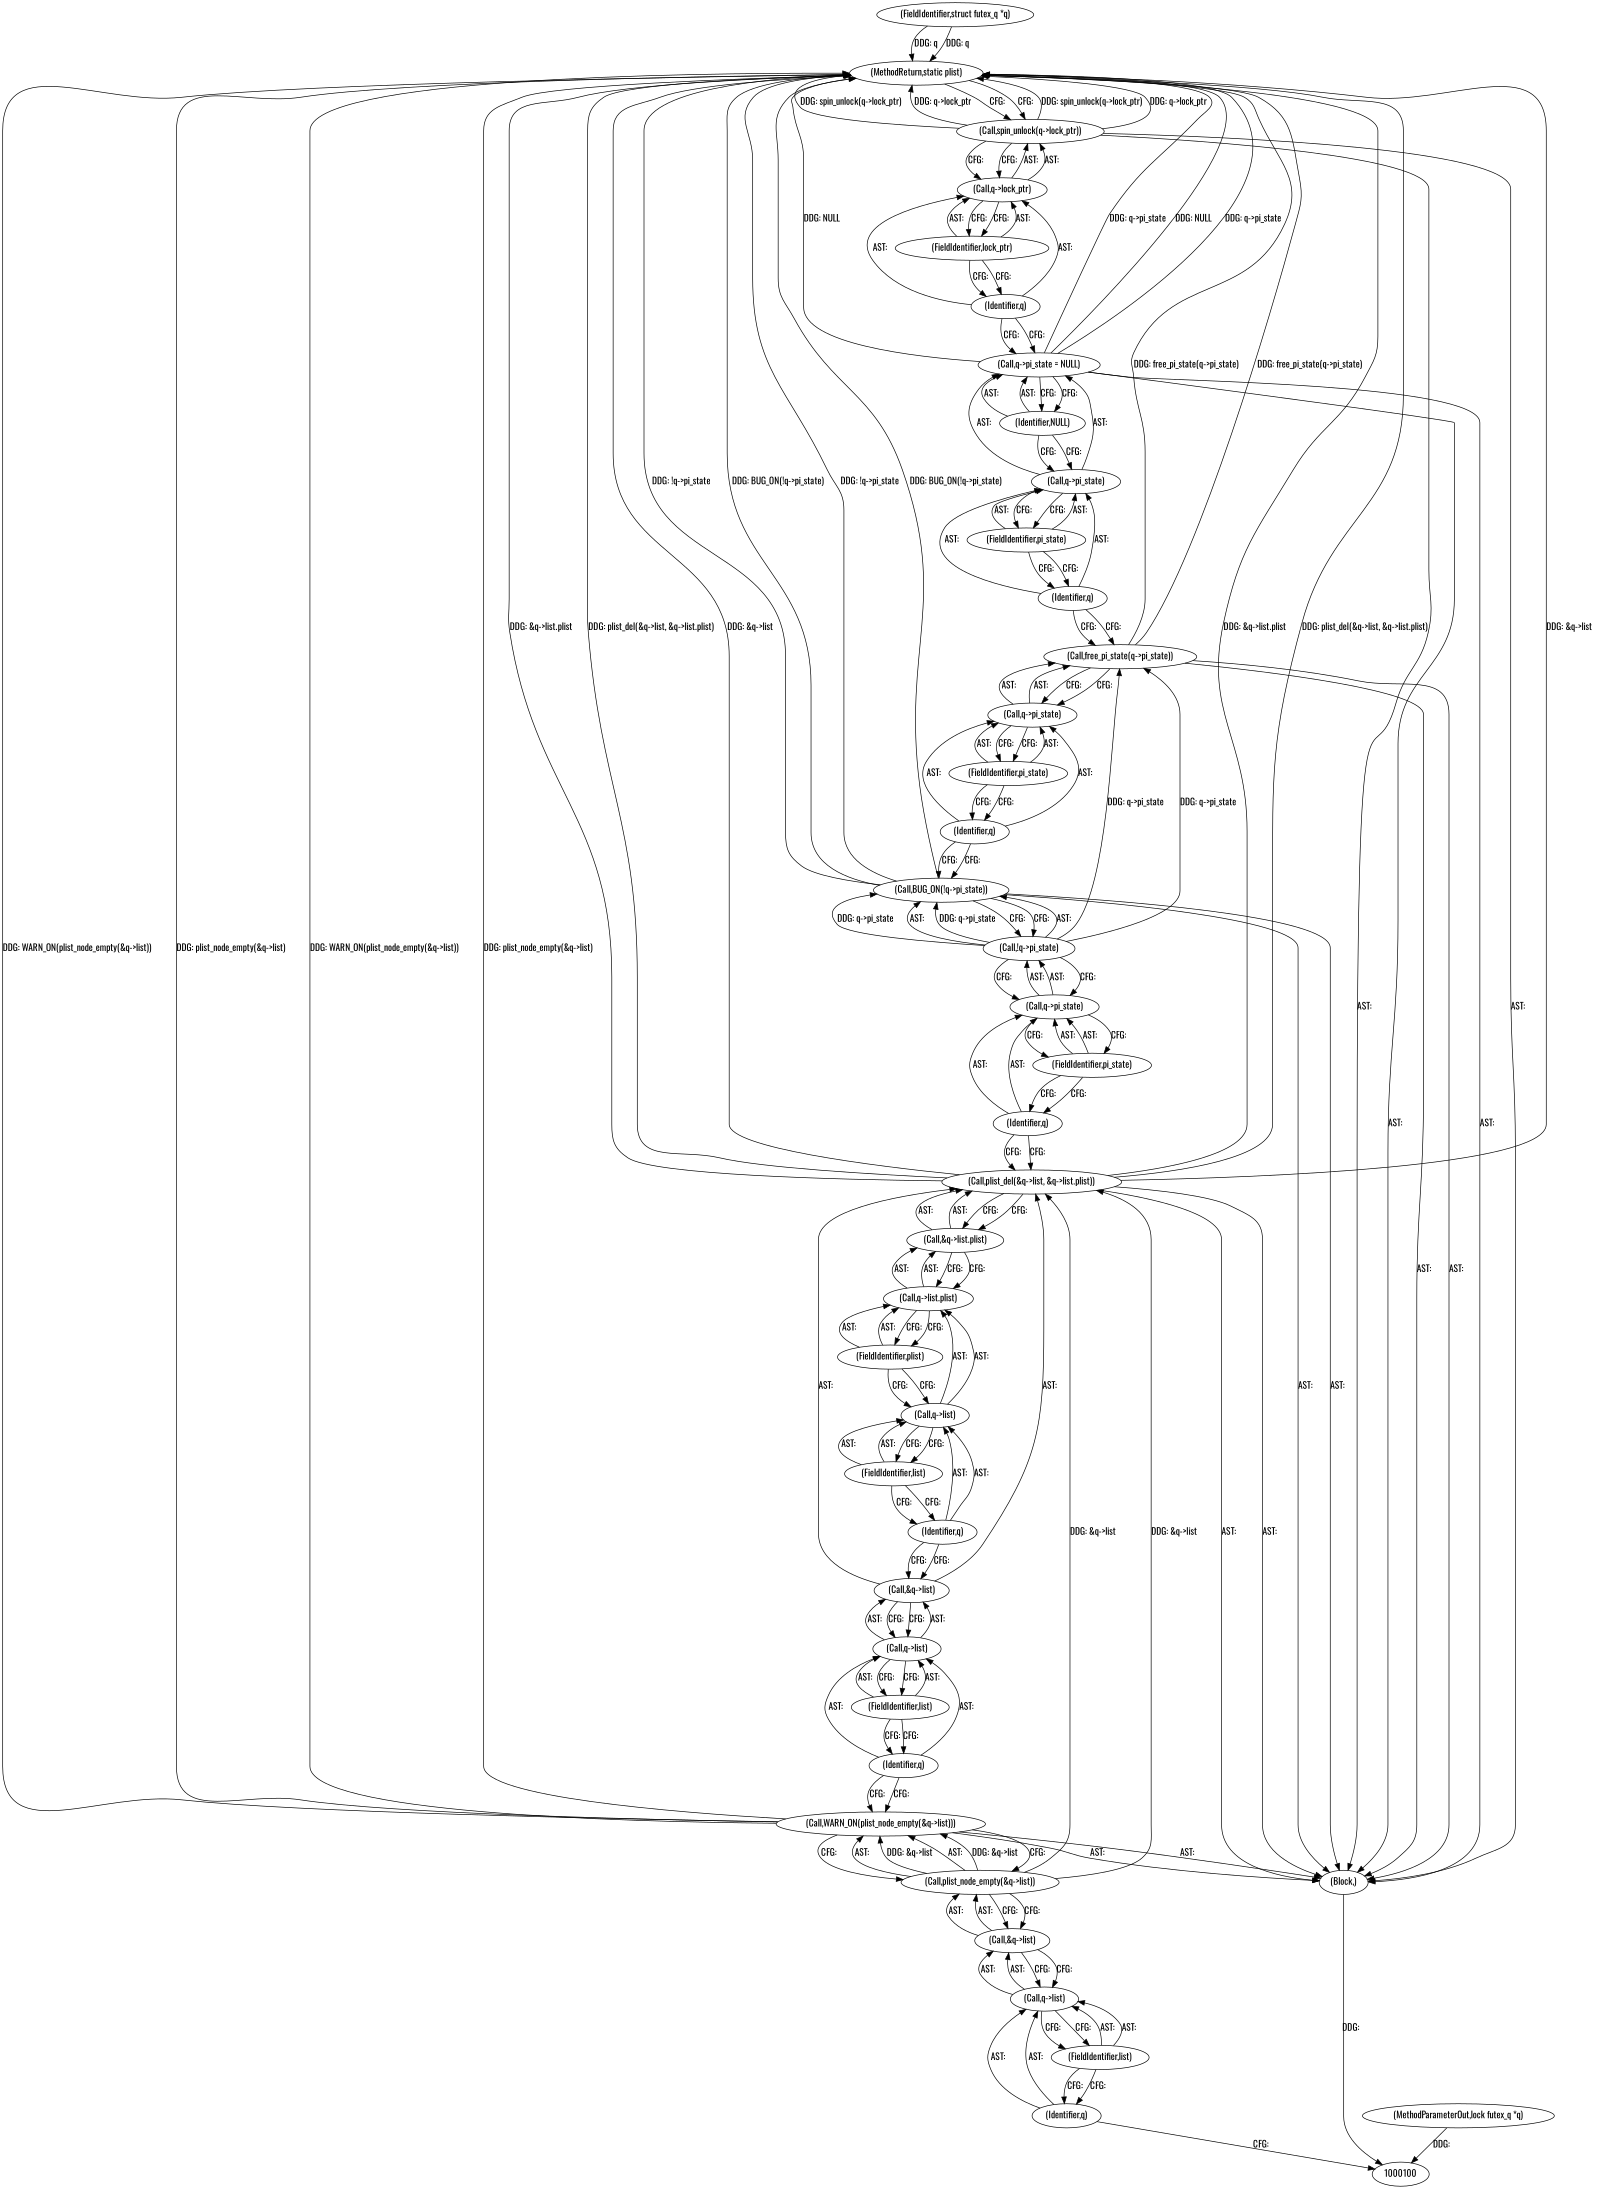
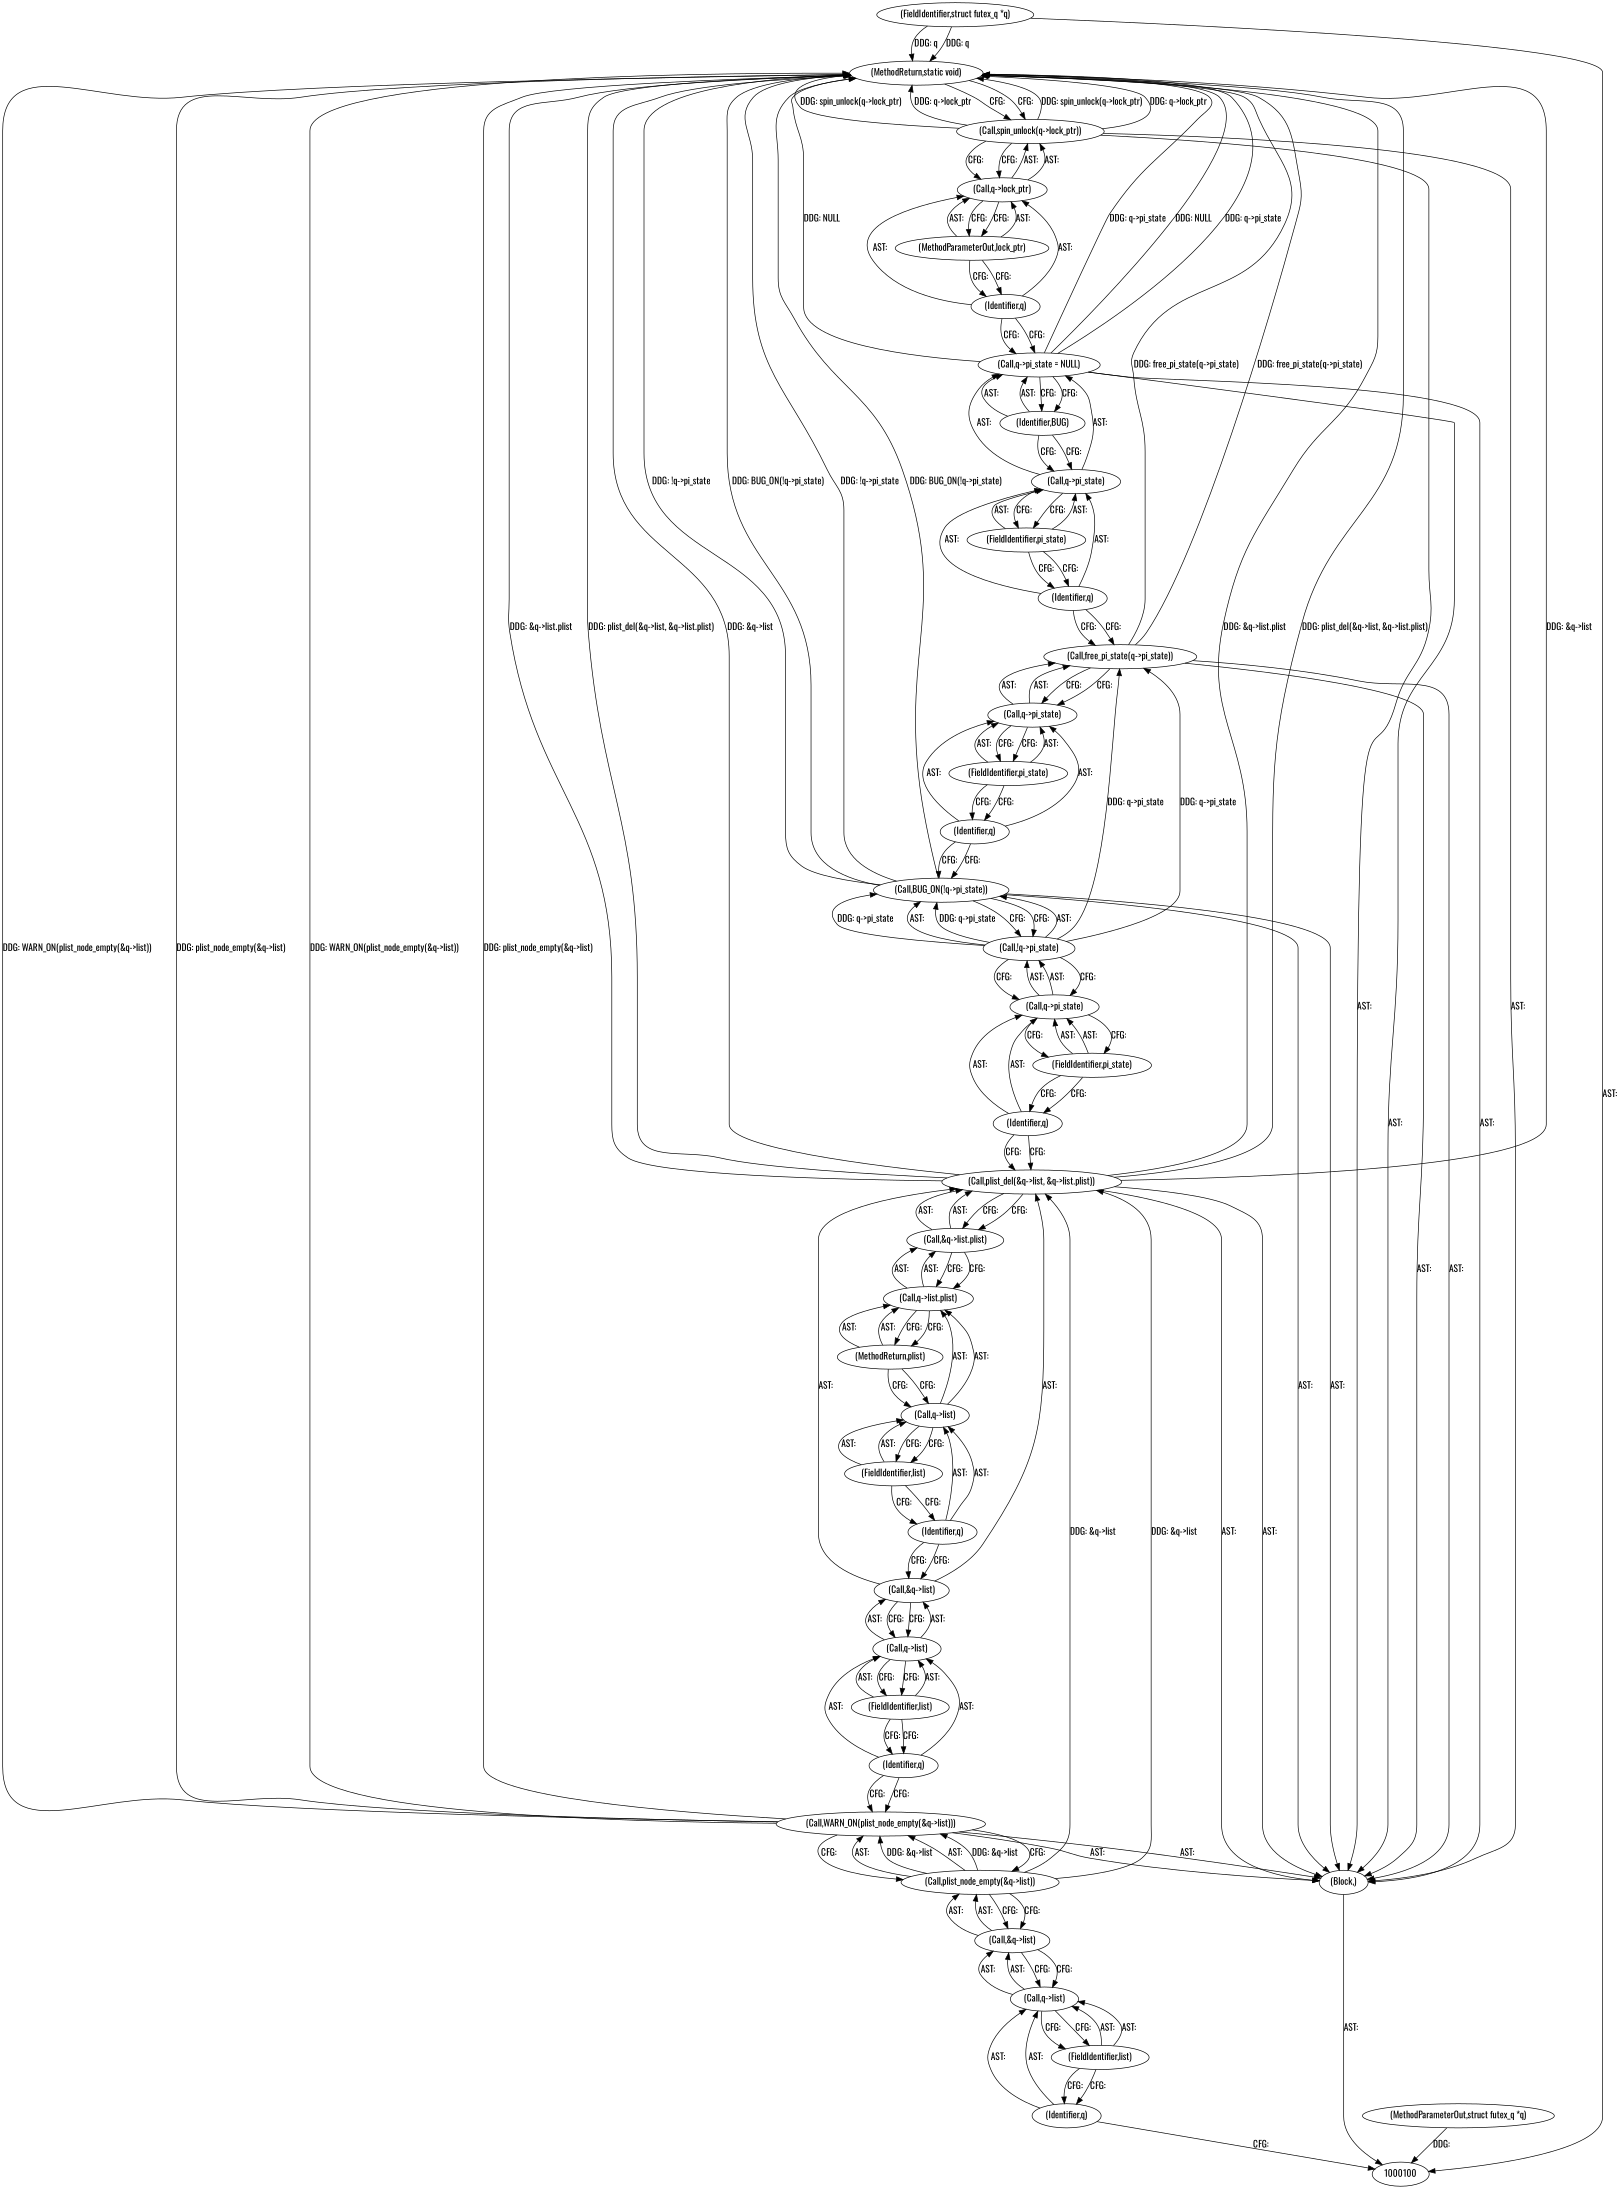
(916, 73) -> (916, 73)
(972, 248) -> (972, 248)
(1042, 423) -> (1042, 423)
none -> (1603, 898)
(890, 1357) -> (890, 1357)
(1352, 2028) -> (1352, 2028)
(1458, 2116) -> (1458, 2116)
